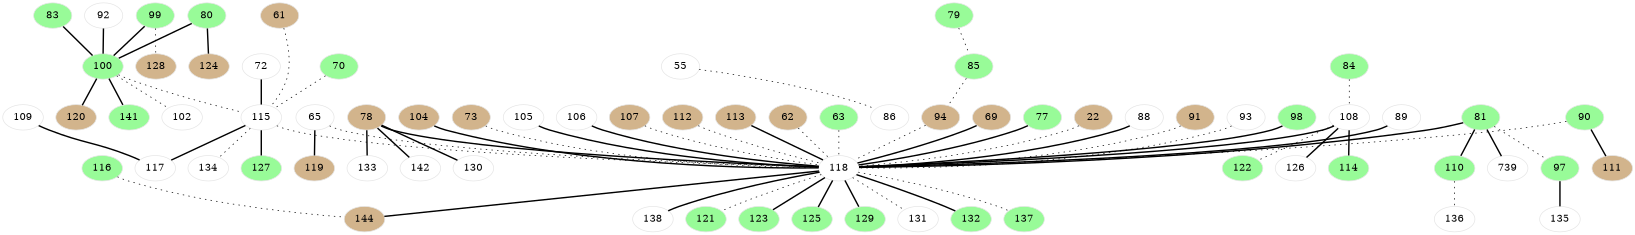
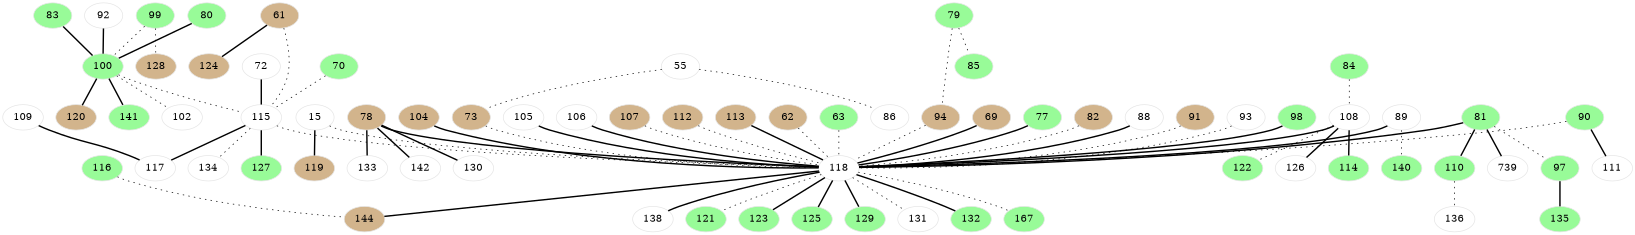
(129, 41) -> (129, 41)
(208, 41) -> (245, 41)
none -> (573, 85)
(957, 92) -> (947, 66)
(315, 117) -> (315, 117)
(1093, 117) -> (1093, 117)
none -> (1402, 168)
(1612, 168) -> (1612, 168)
(1024, 219) -> (1024, 219)
(1560, 219) -> (1560, 219)
